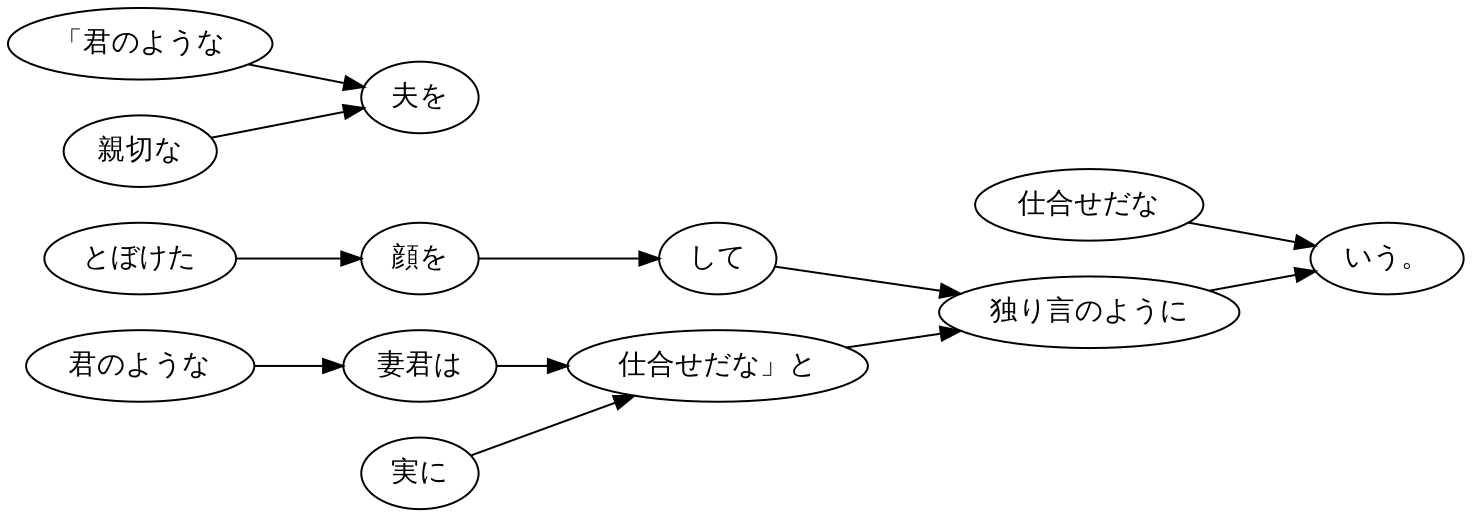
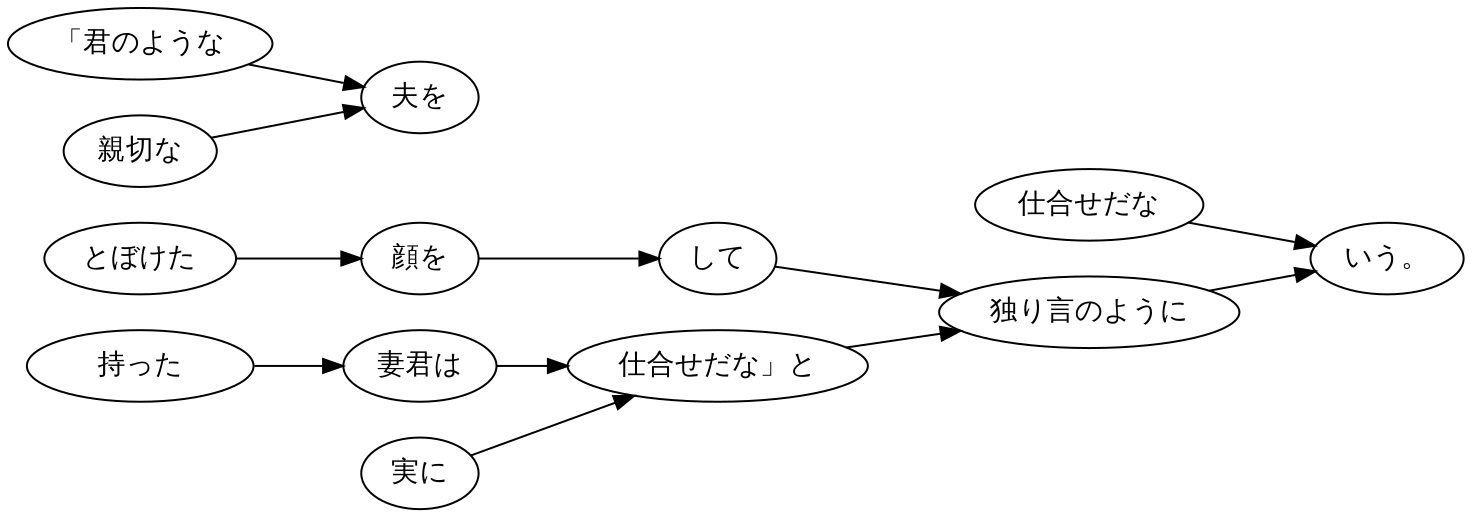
(140, 366) -> (140, 366)
